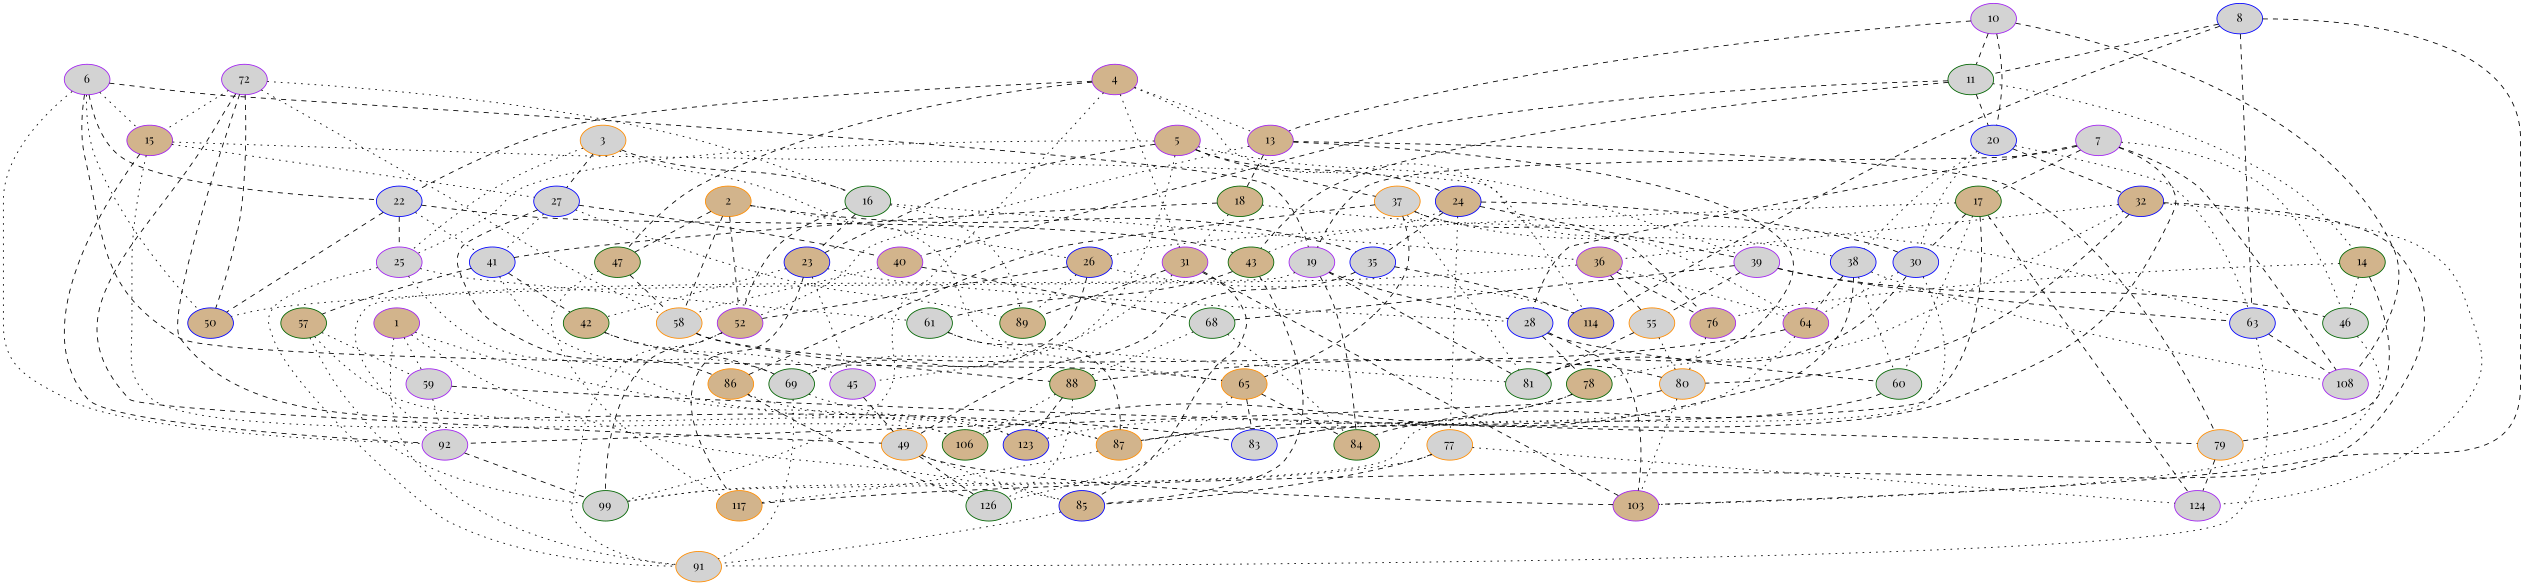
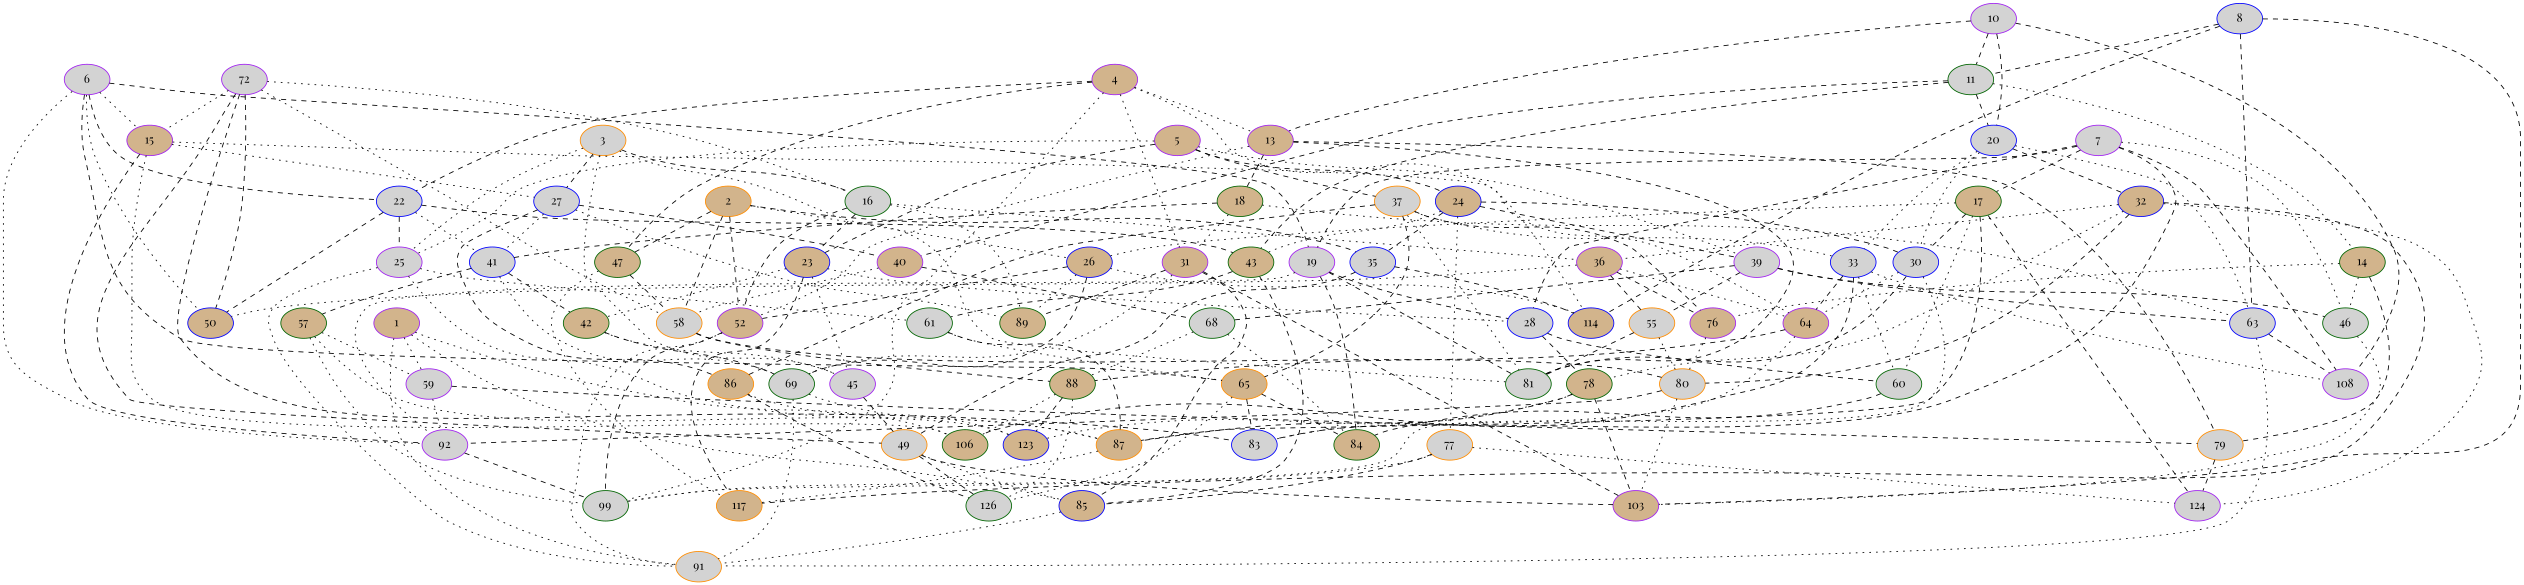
(1853, 262) -> (1853, 262)
(1095, 323) -> (642, 332)
(1630, 389) -> (1613, 445)
